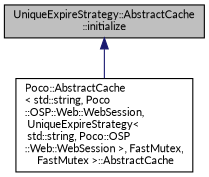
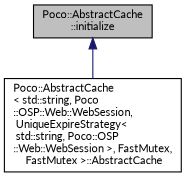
(104, 21) -> (93, 21)
